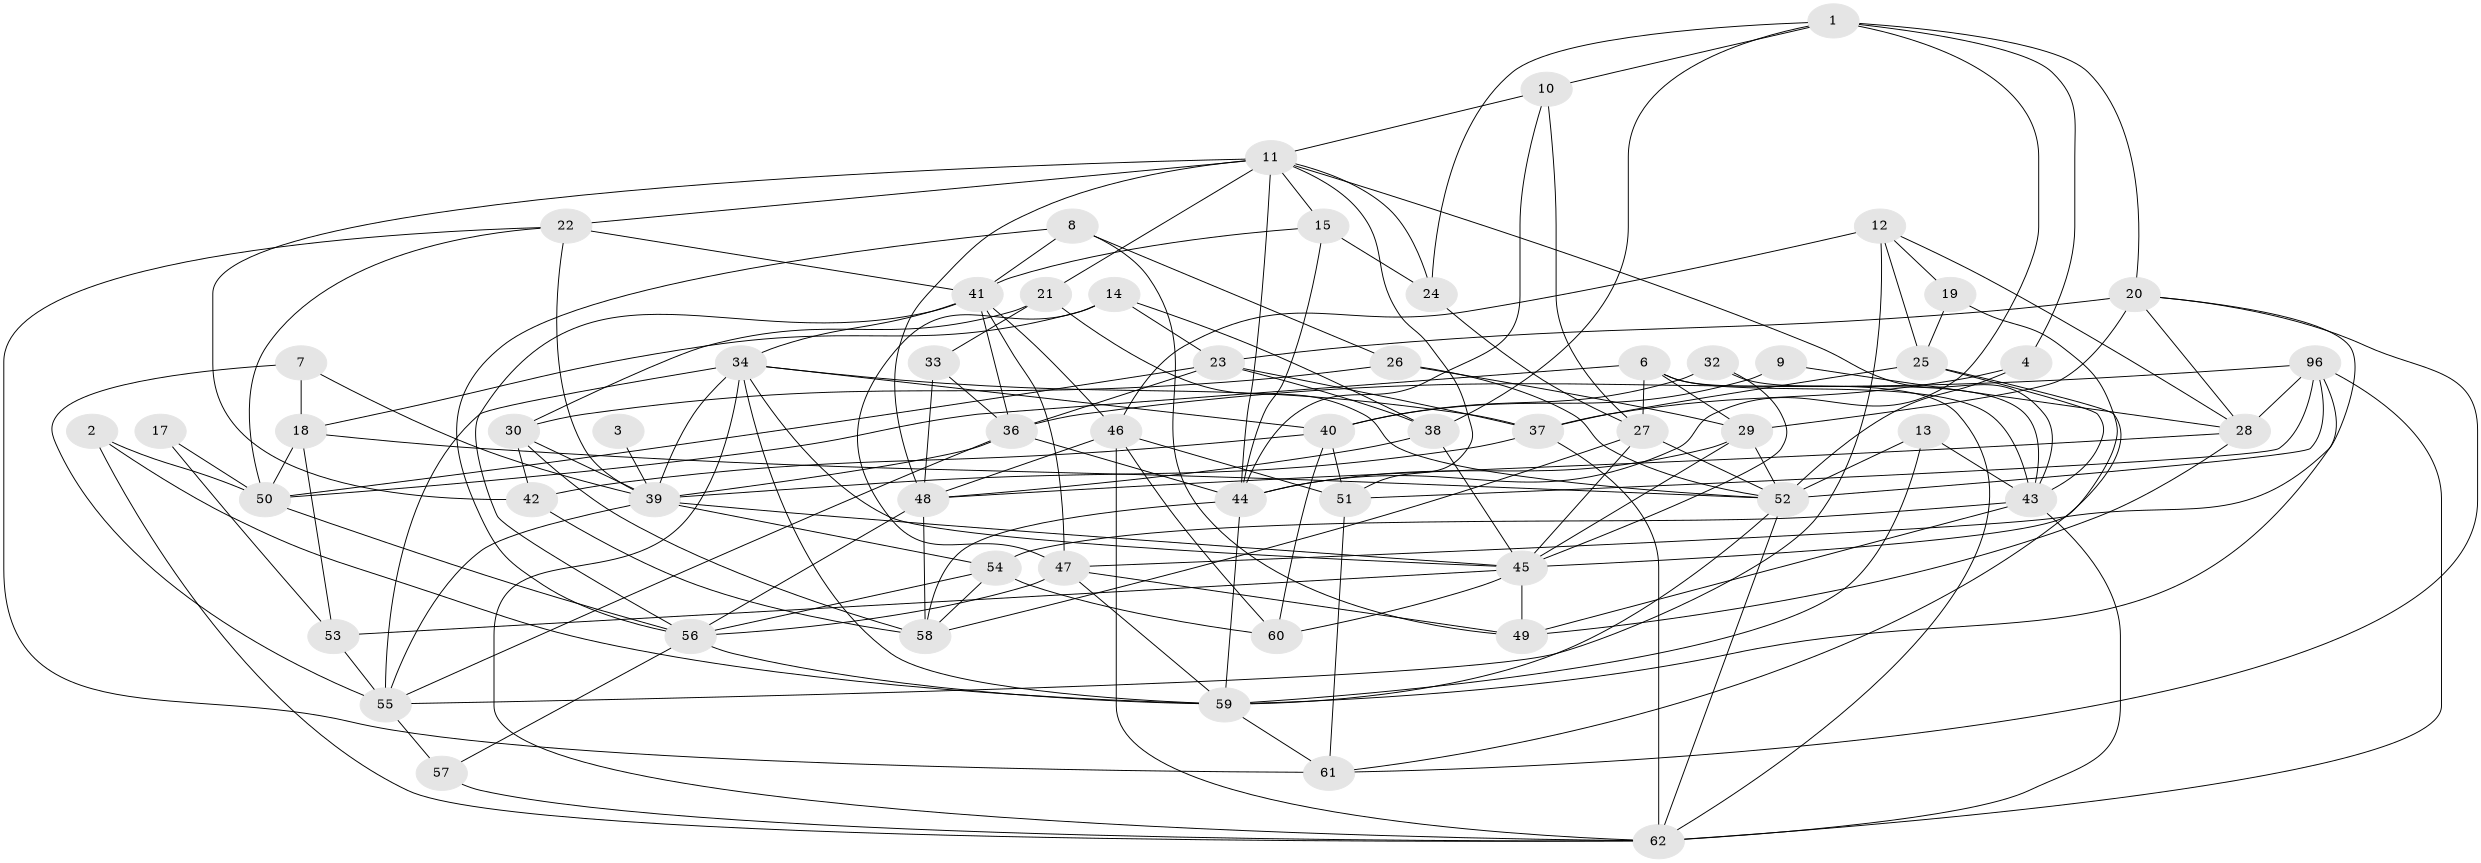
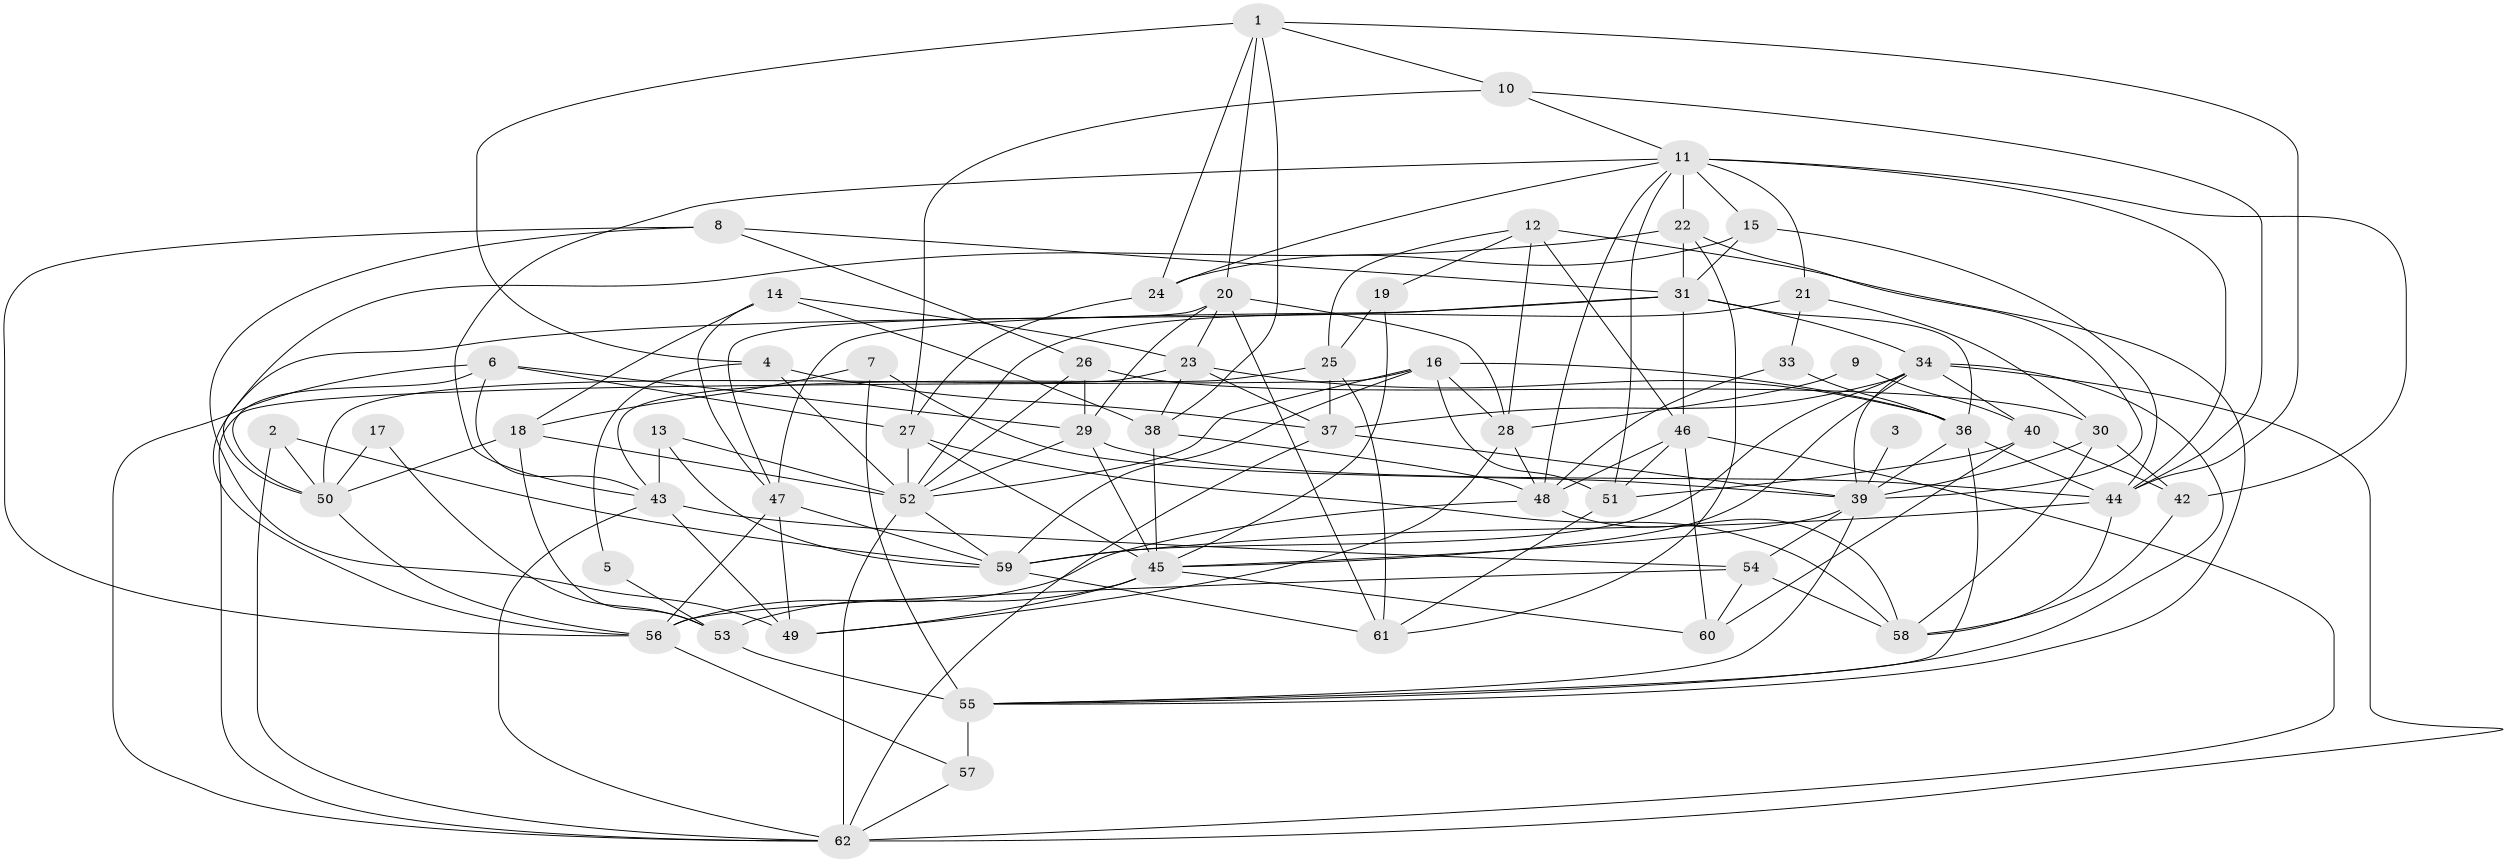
(978, 294) -> (1683, 294)
(1713, 363) -> none
(2315, 363) -> (1434, 363)
none -> (608, 568)
(832, 673) -> none
